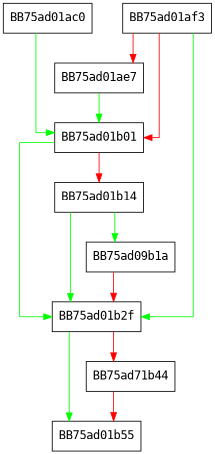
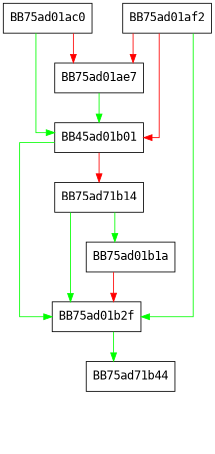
(167, 18) -> (167, 18)
none -> (73, 44)
(99, 138) -> (99, 138)
(99, 197) -> (99, 197)
(131, 257) -> (131, 257)
(114, 342) -> (114, 342)
(97, 436) -> none
